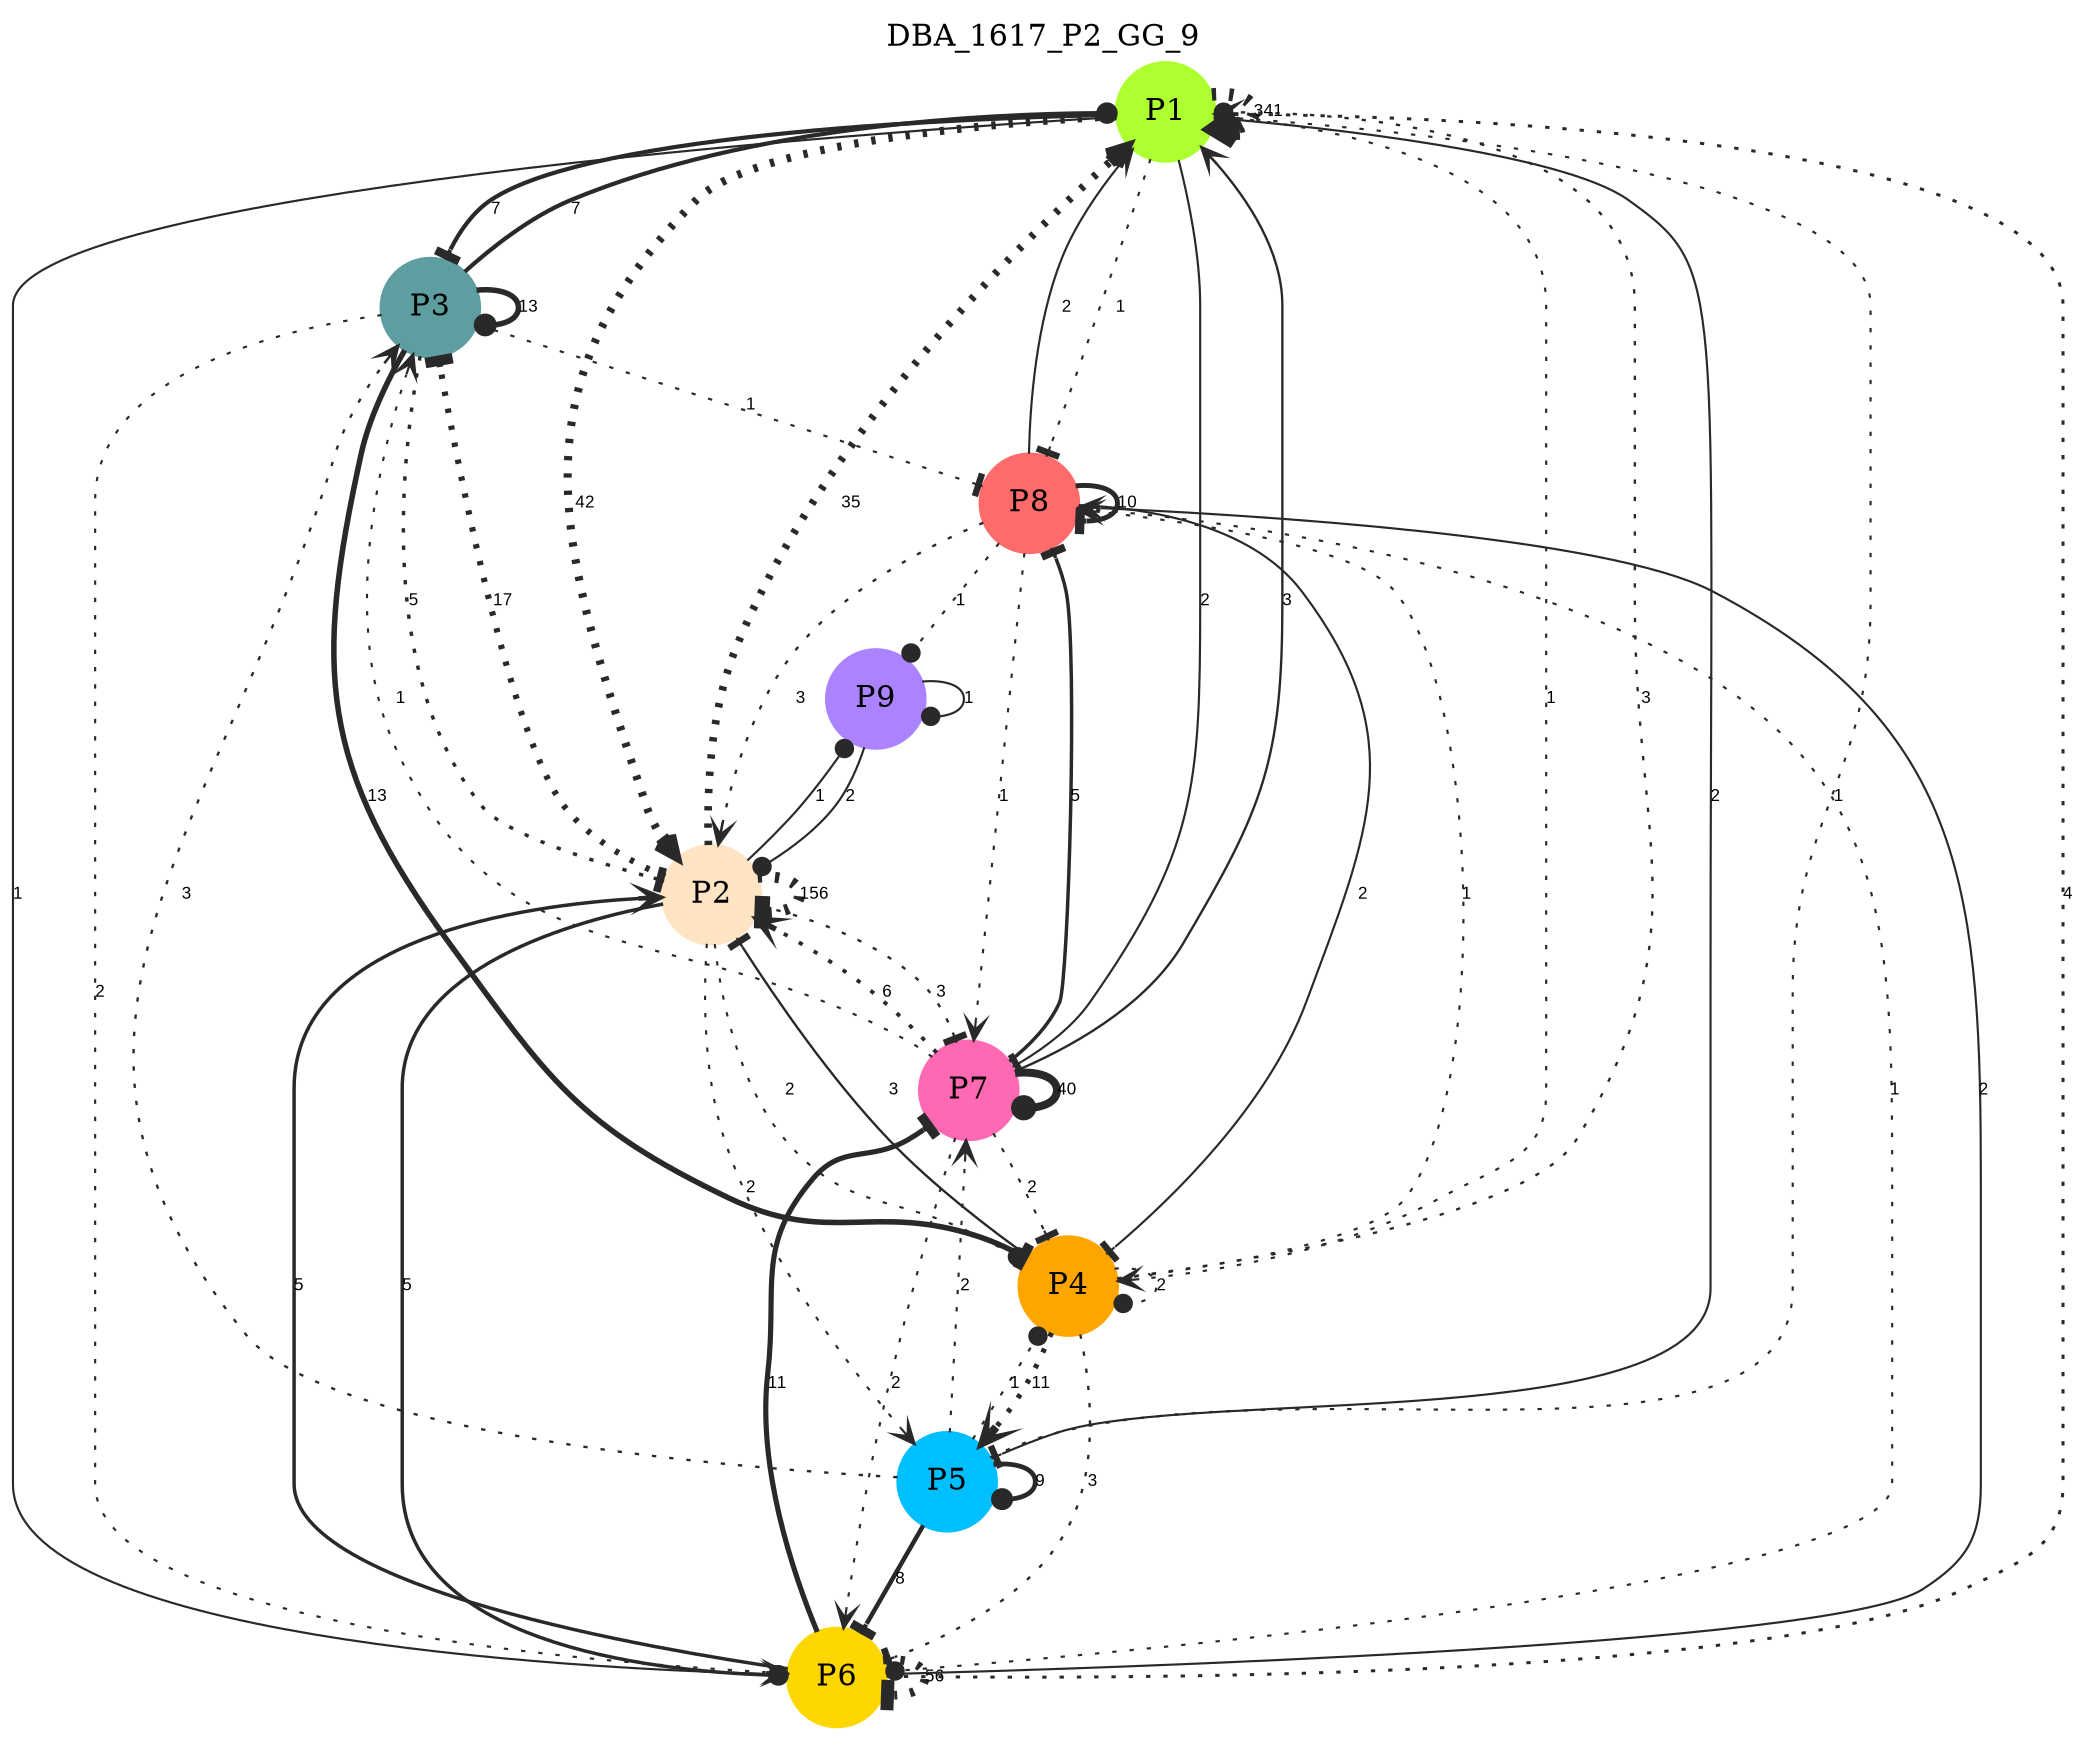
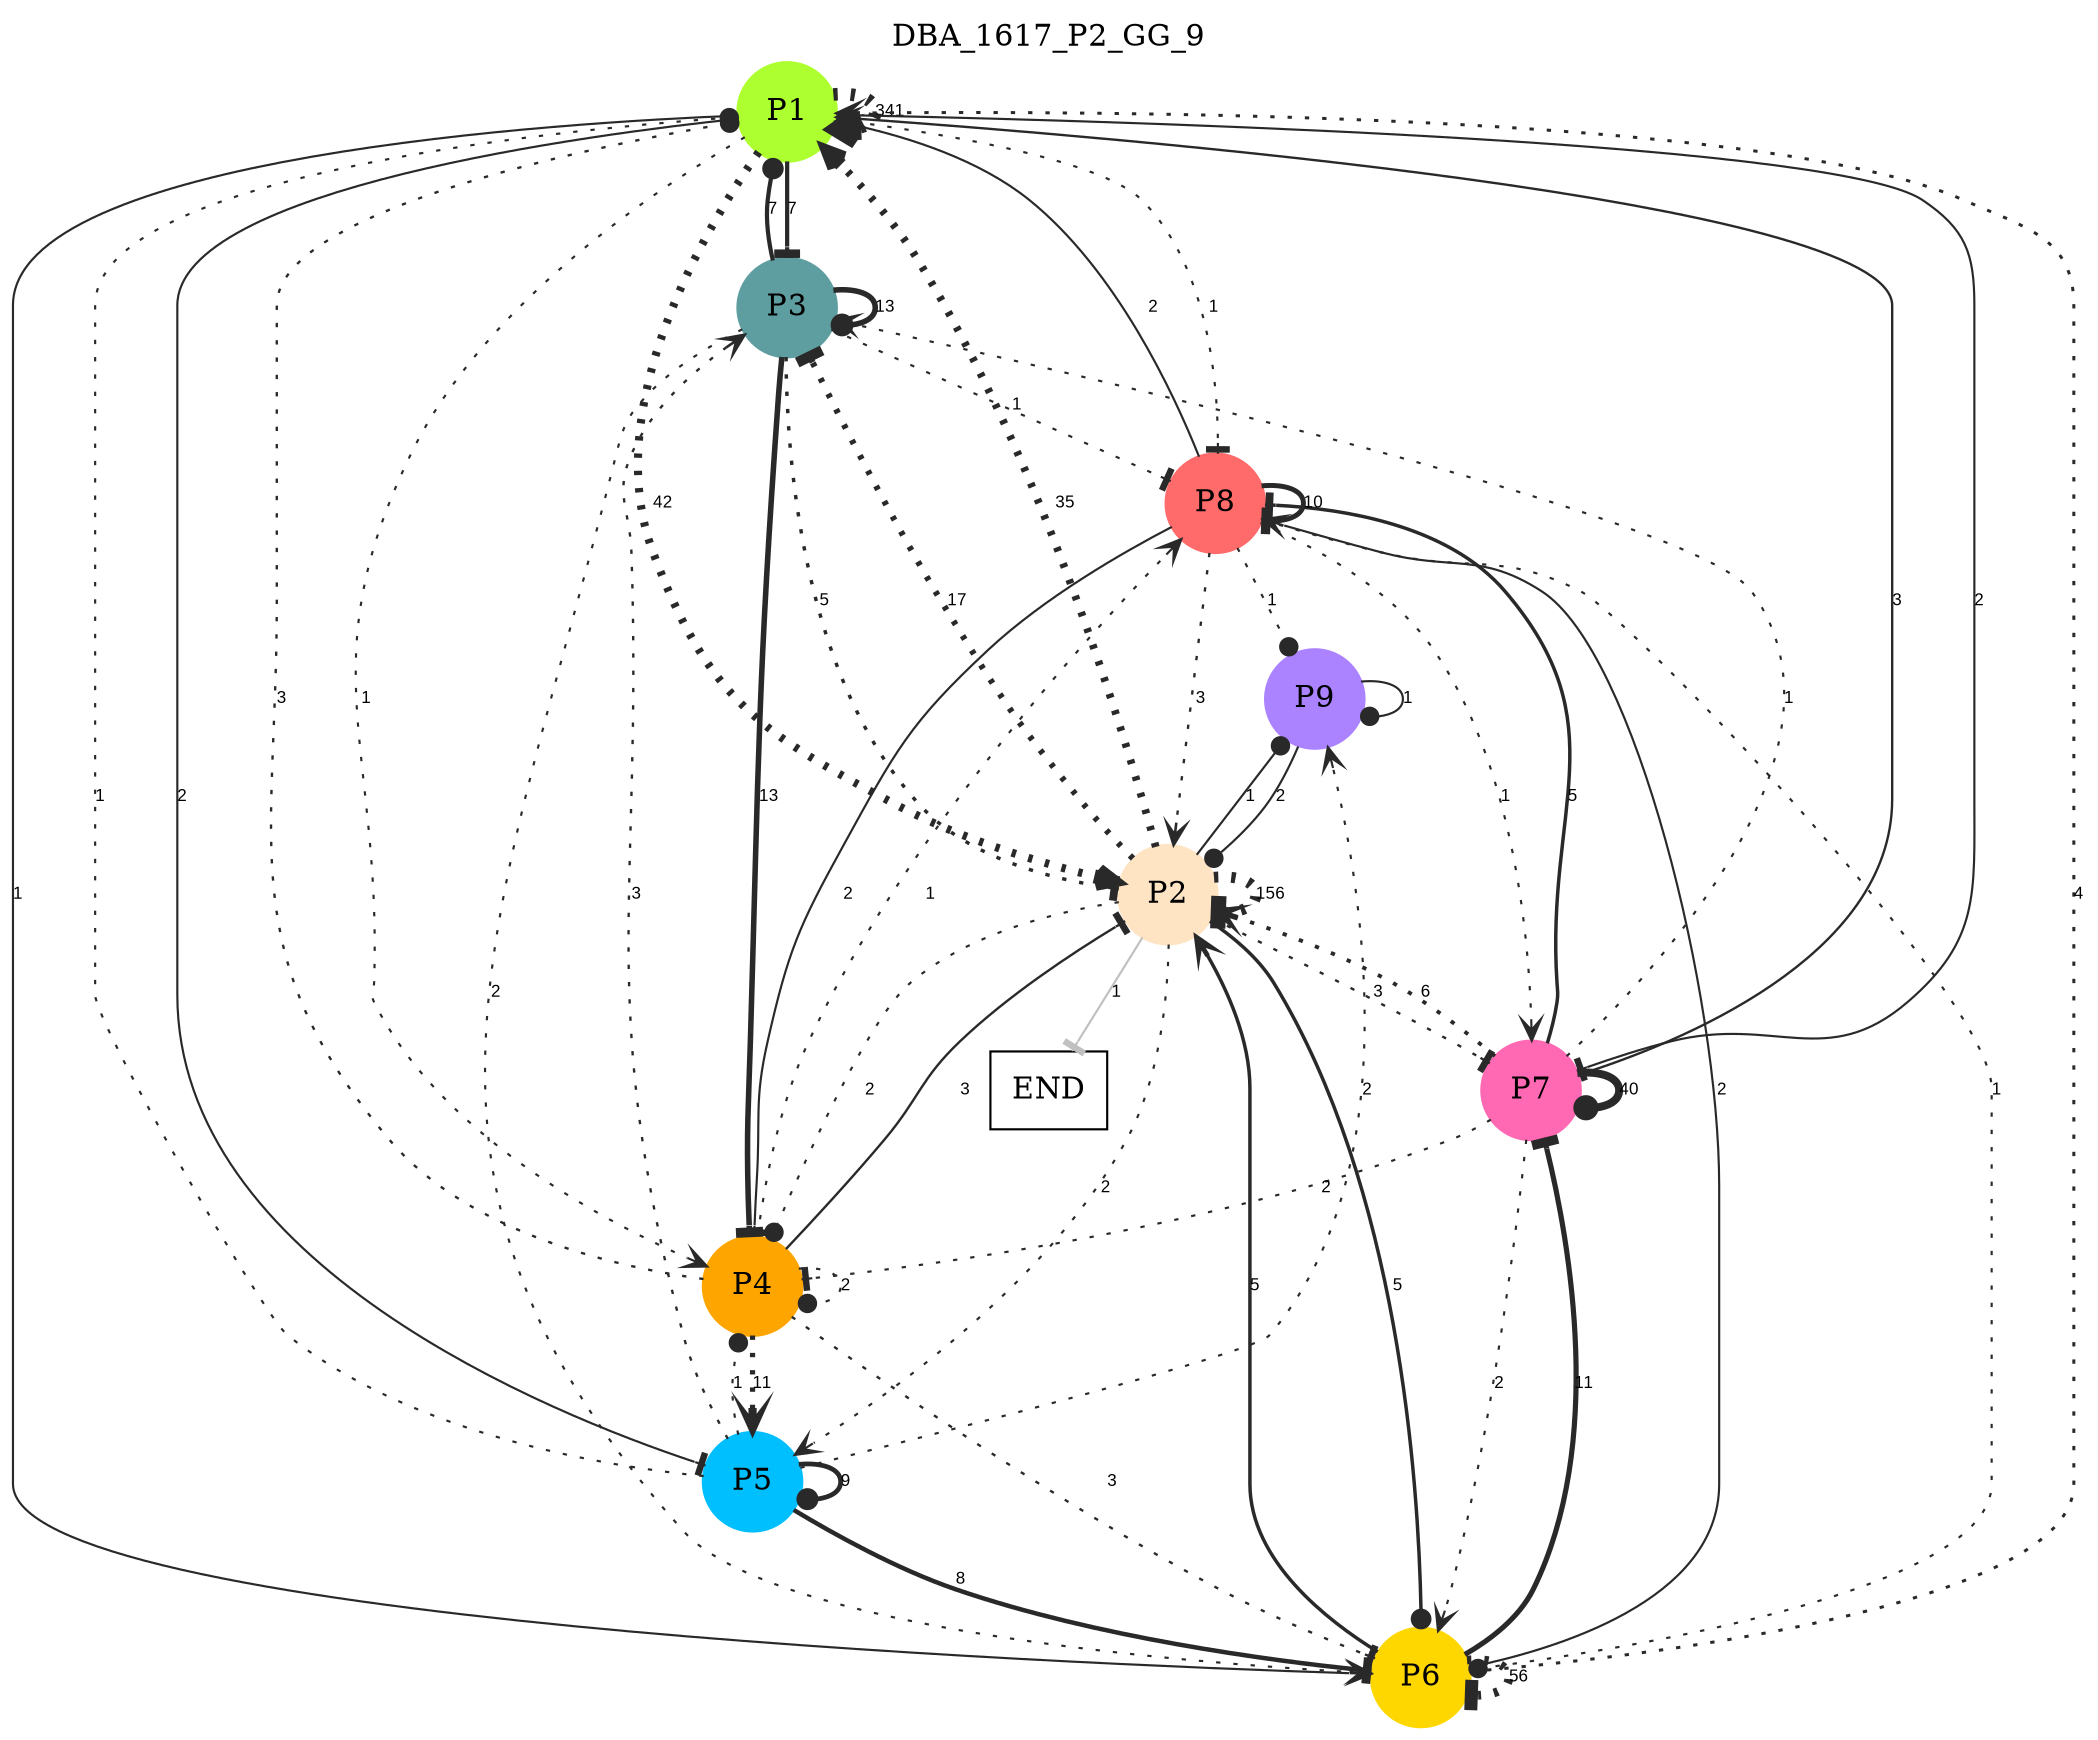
none -> (1049, 1090)
(957, 1297) -> (1298, 1293)
